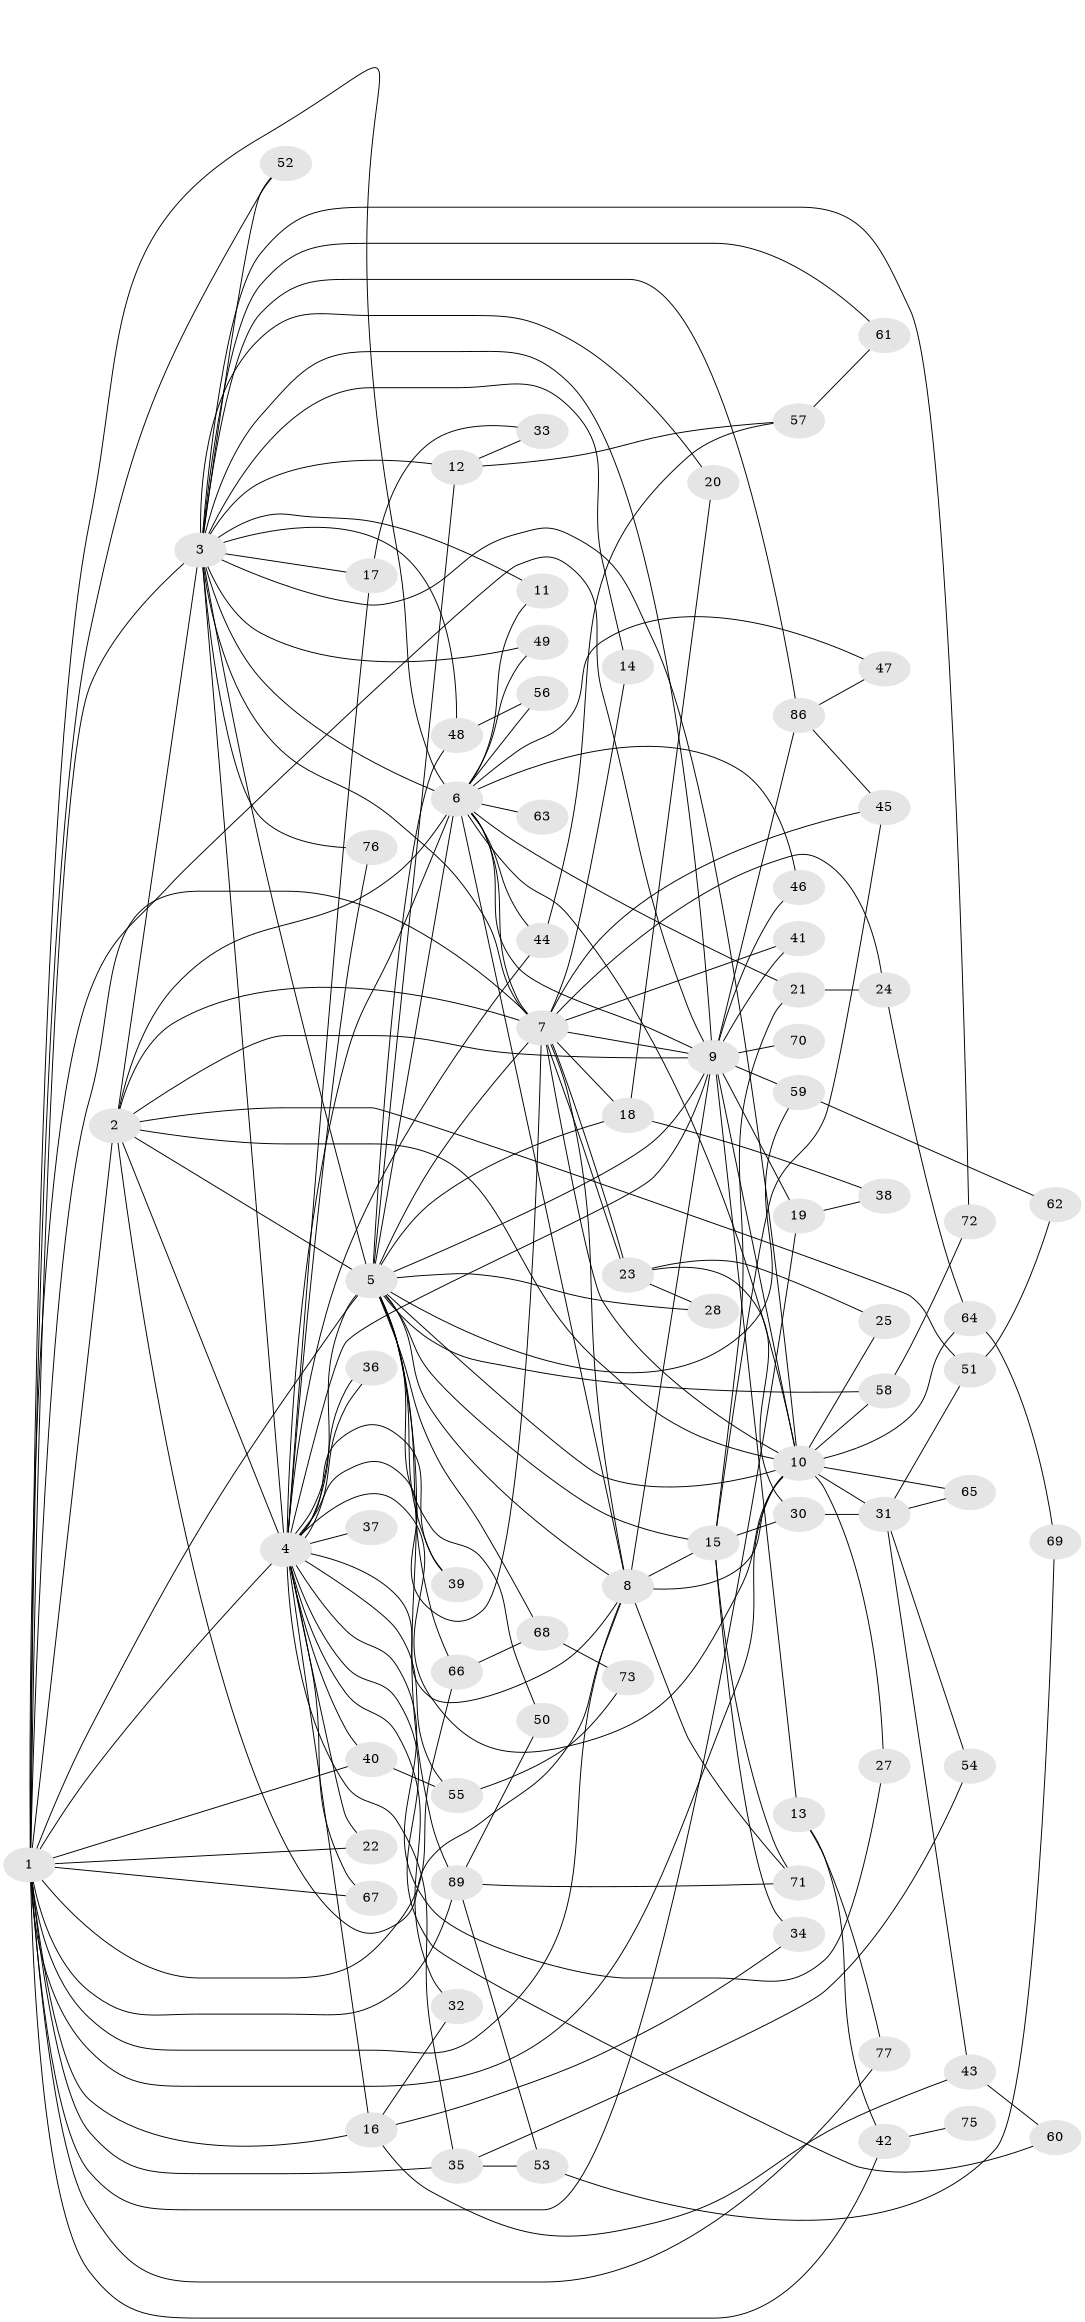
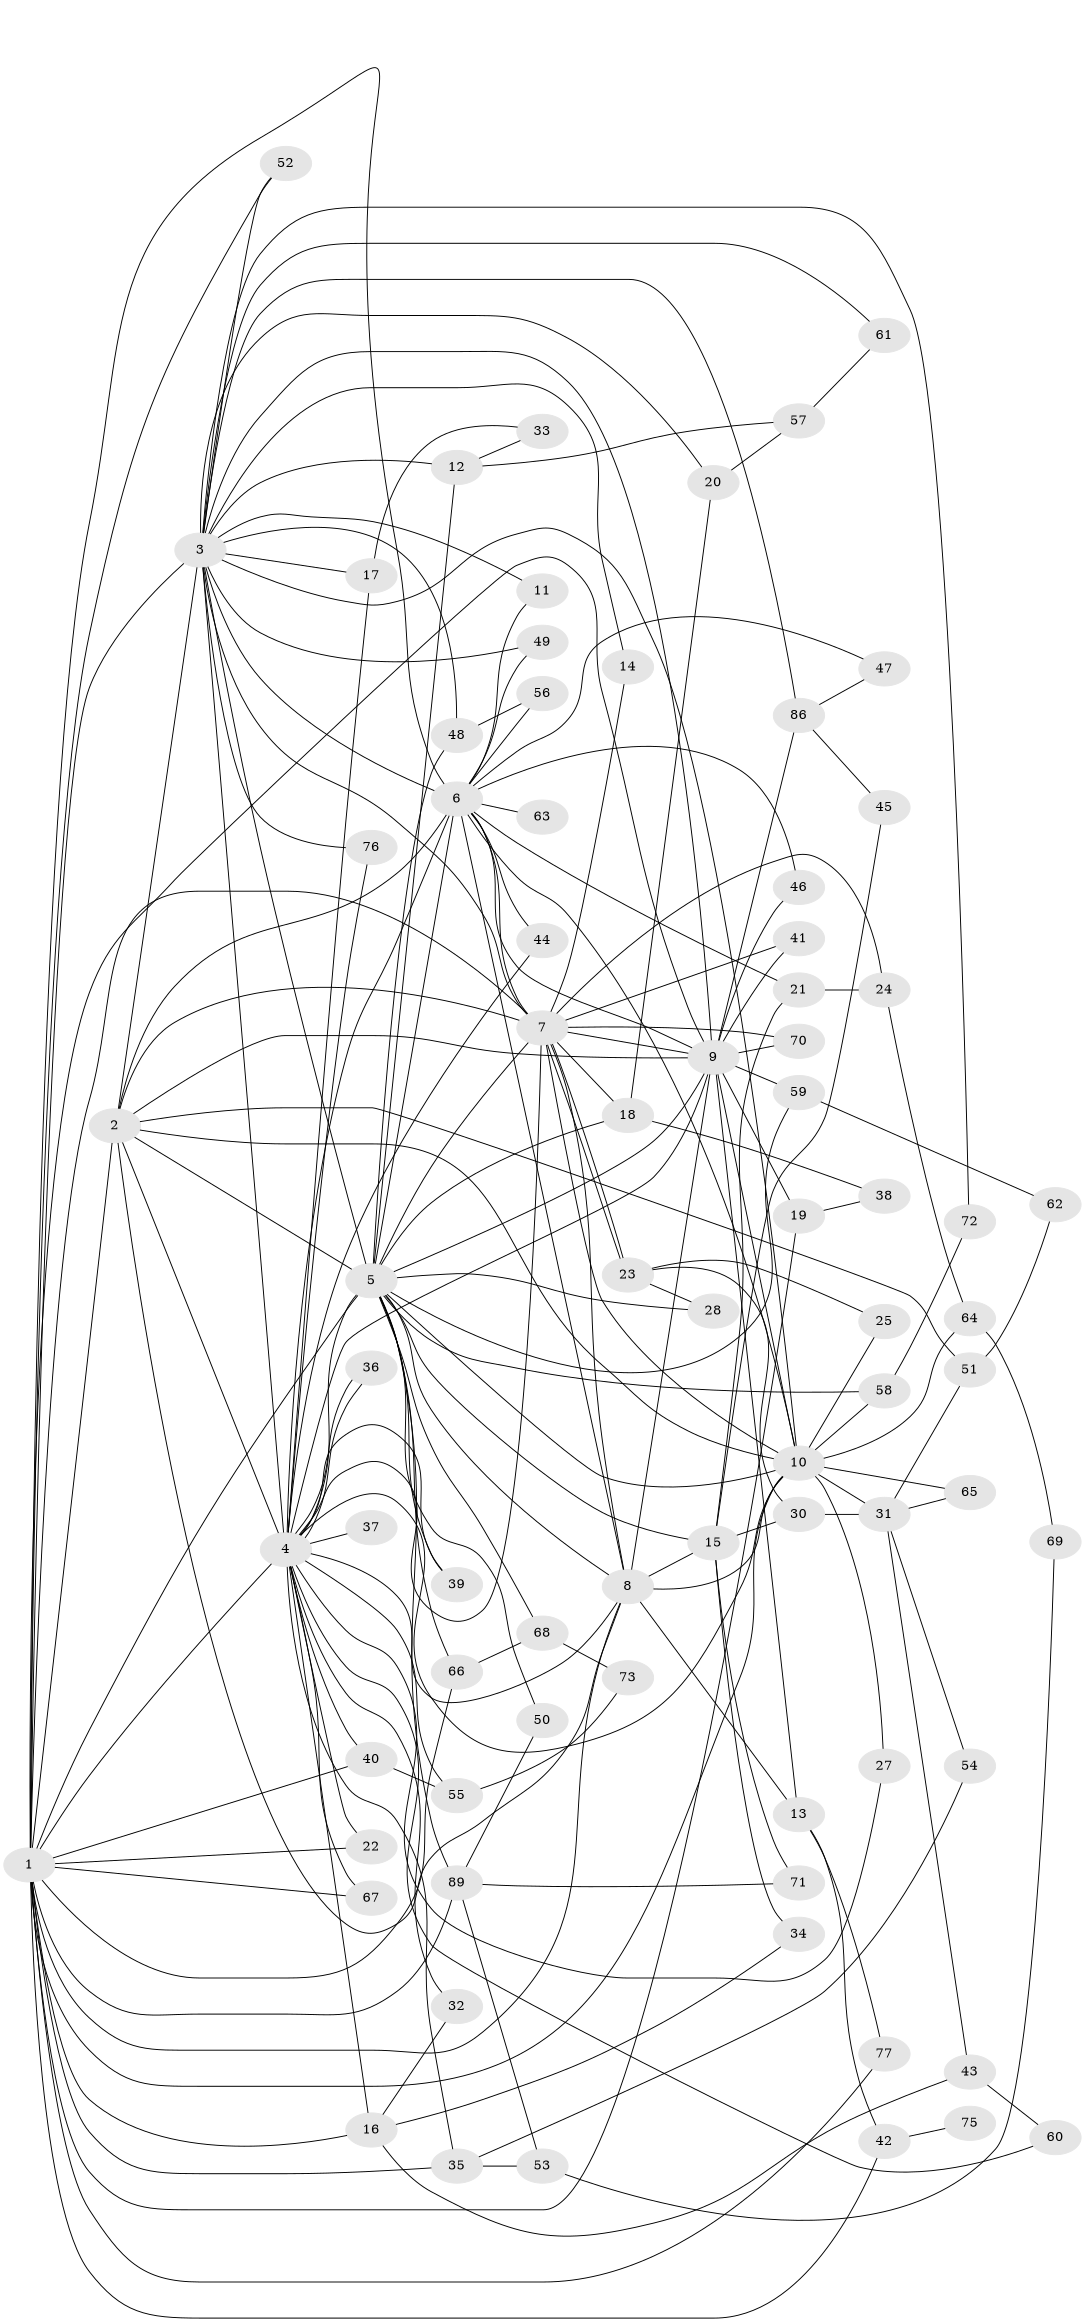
(600, 587) -> (756, 452)
(682, 878) -> (671, 1028)
(692, 1746) -> (710, 1696)
